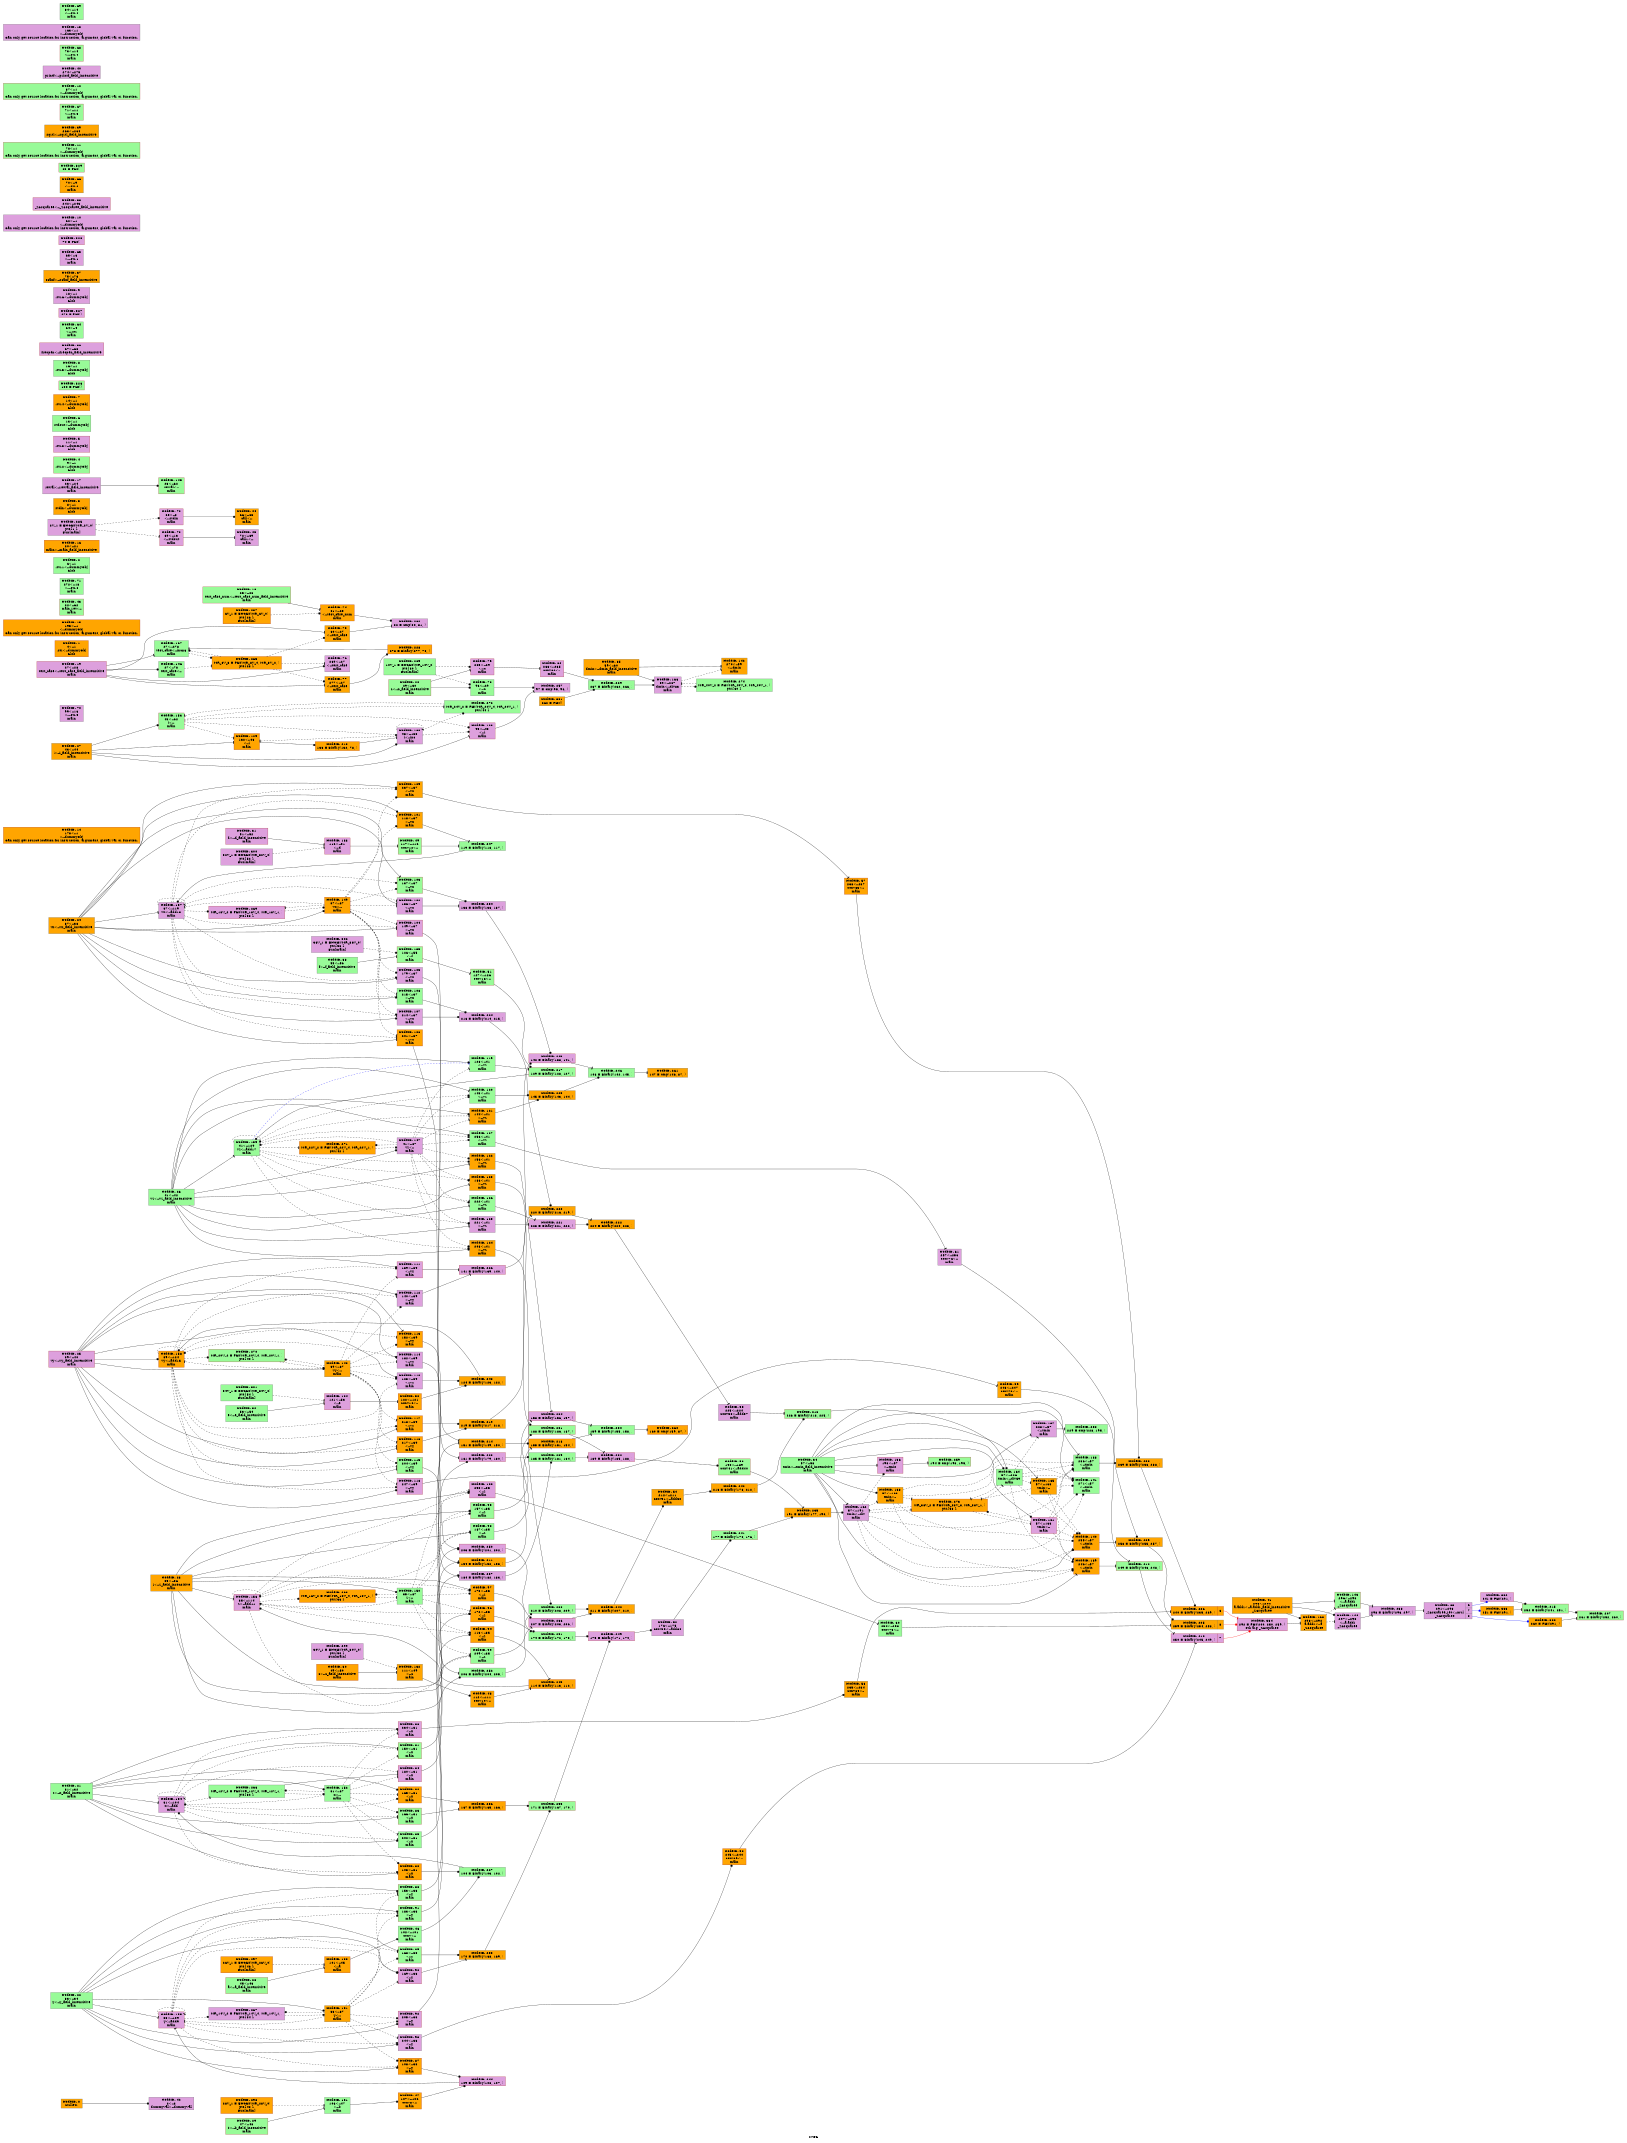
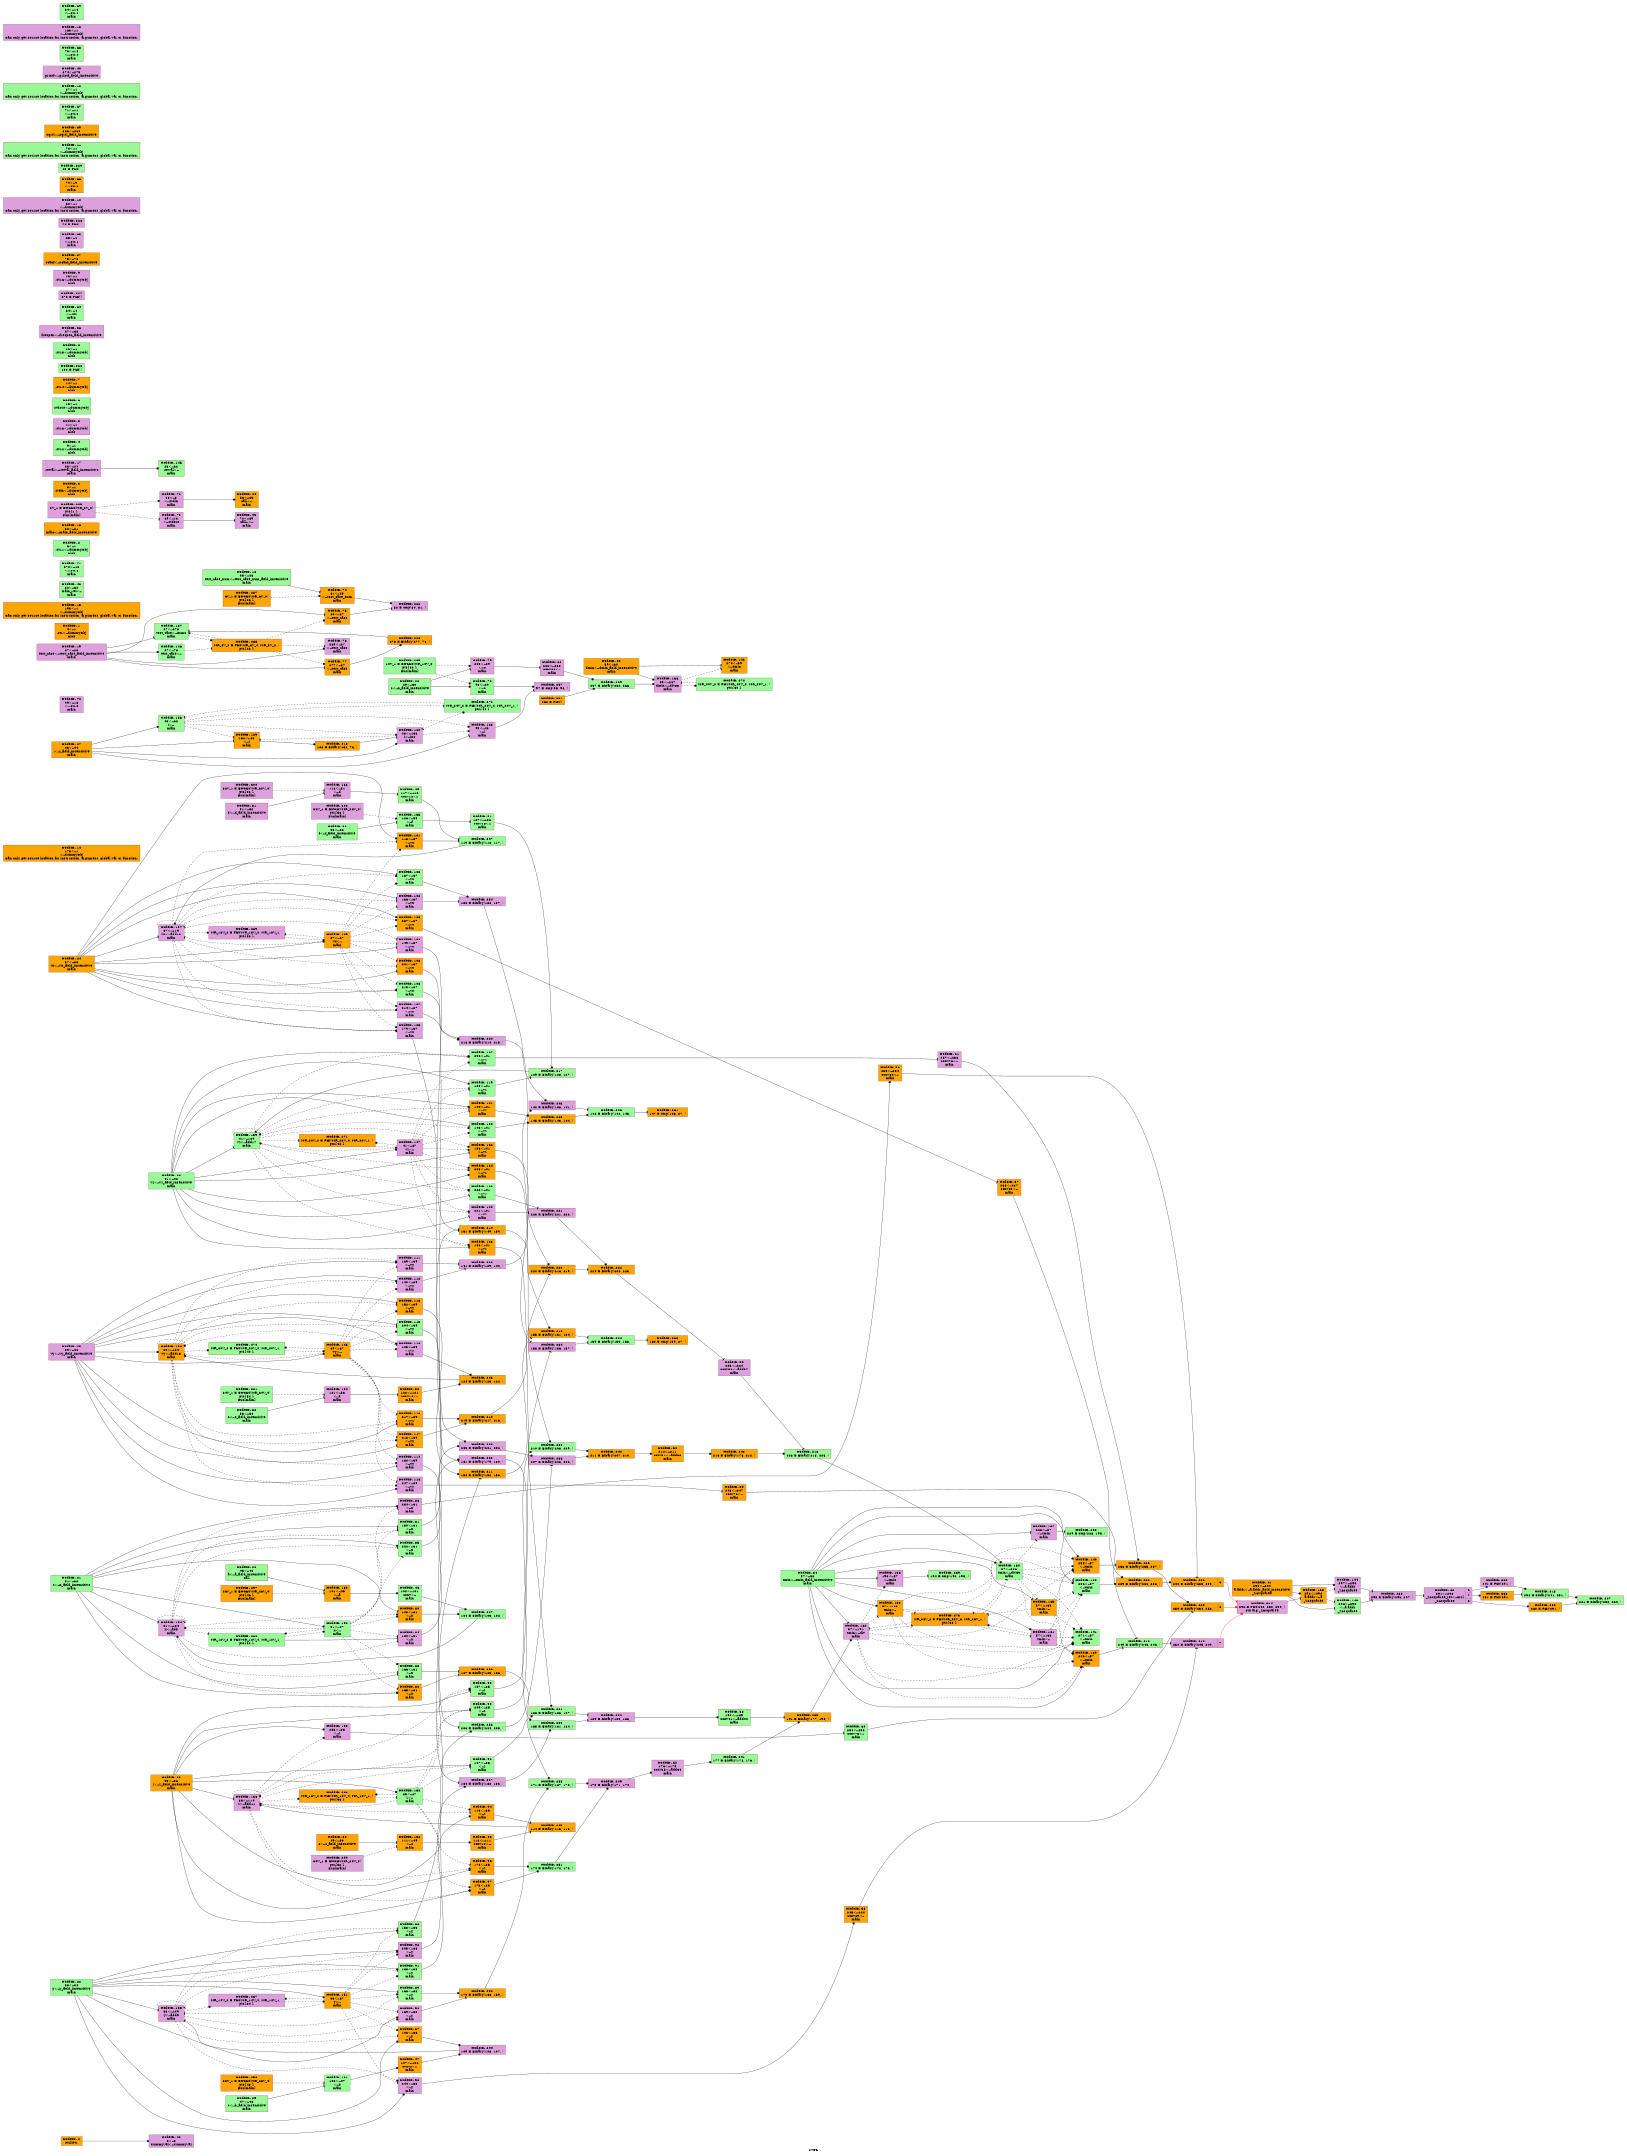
(72, 204) -> none
(350, 1076) -> (361, 1098)
(431, 1531) -> none
(247, 1991) -> (247, 1578)
